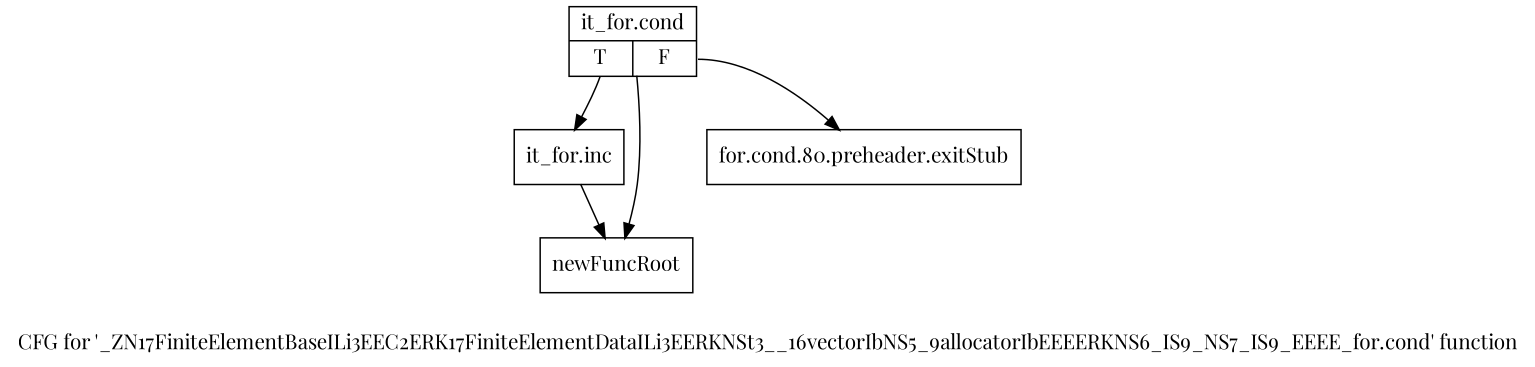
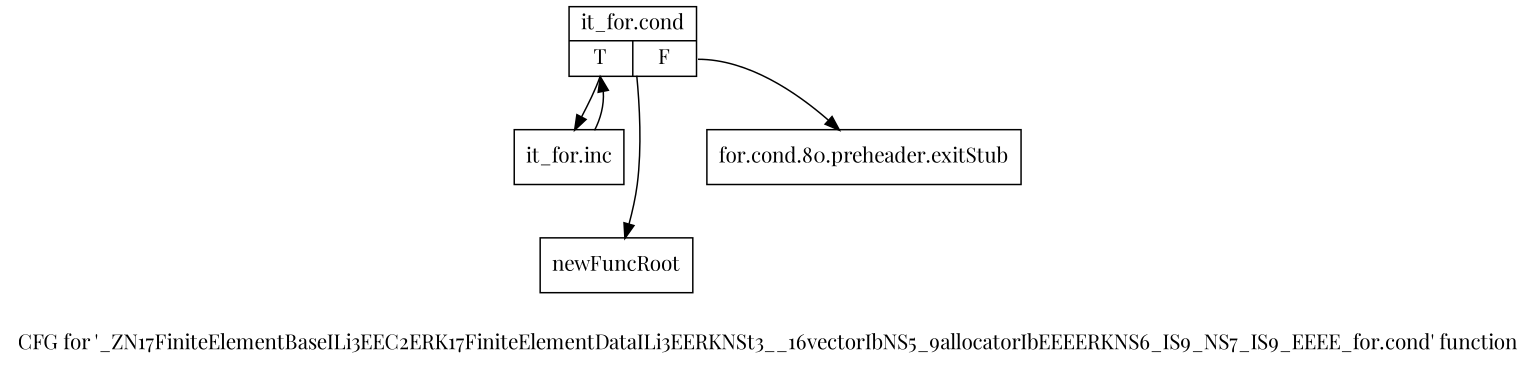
(590, 205) -> (602, 111)
